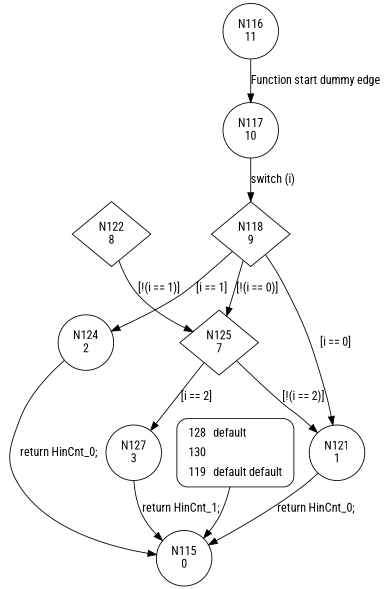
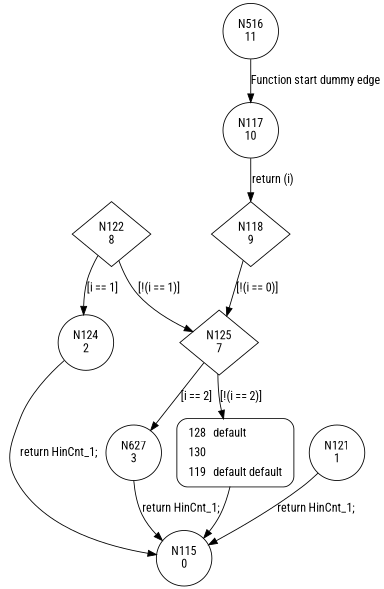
(251, 31) -> (251, 31)
(273, 180) -> (273, 180)
(180, 295) -> (87, 280)
(306, 332) -> none
(273, 395) -> (219, 392)
(59, 453) -> (59, 453)
(134, 453) -> (134, 453)
(316, 509) -> (316, 509)
